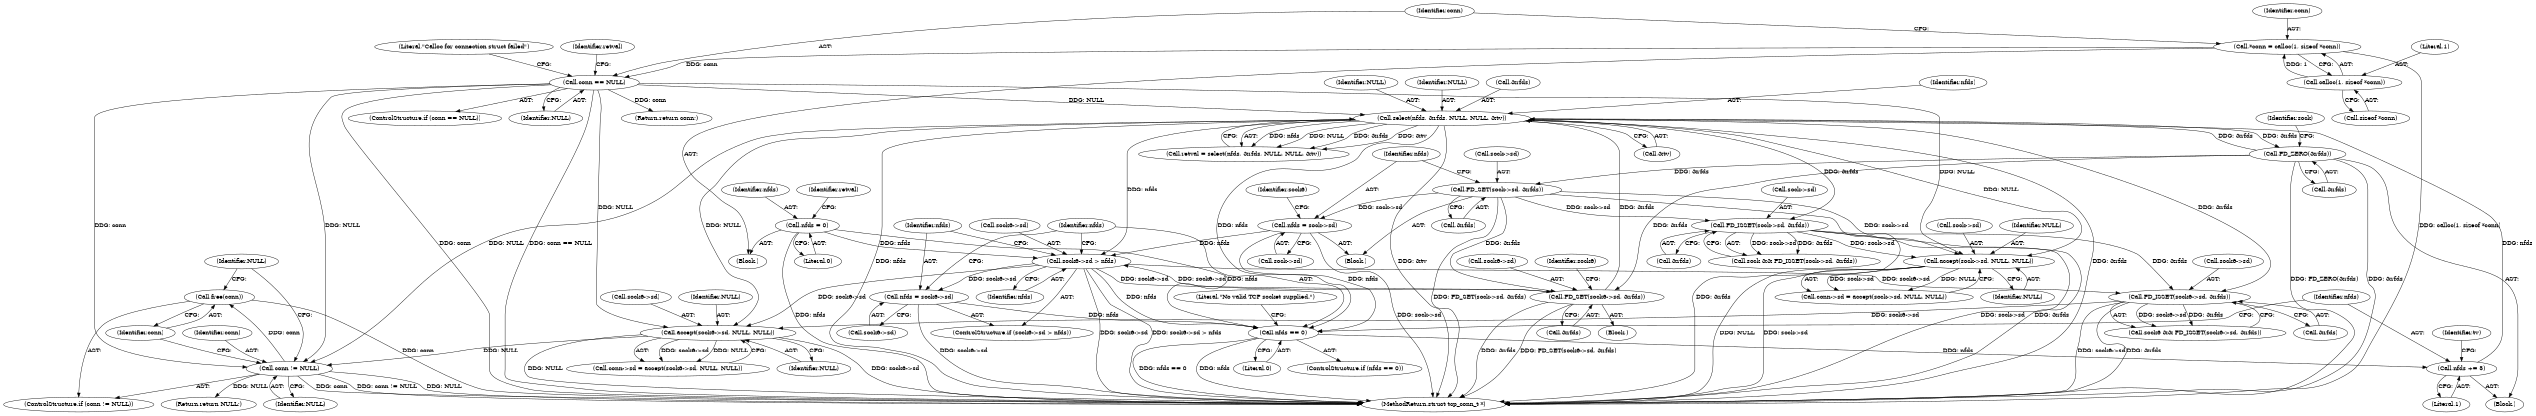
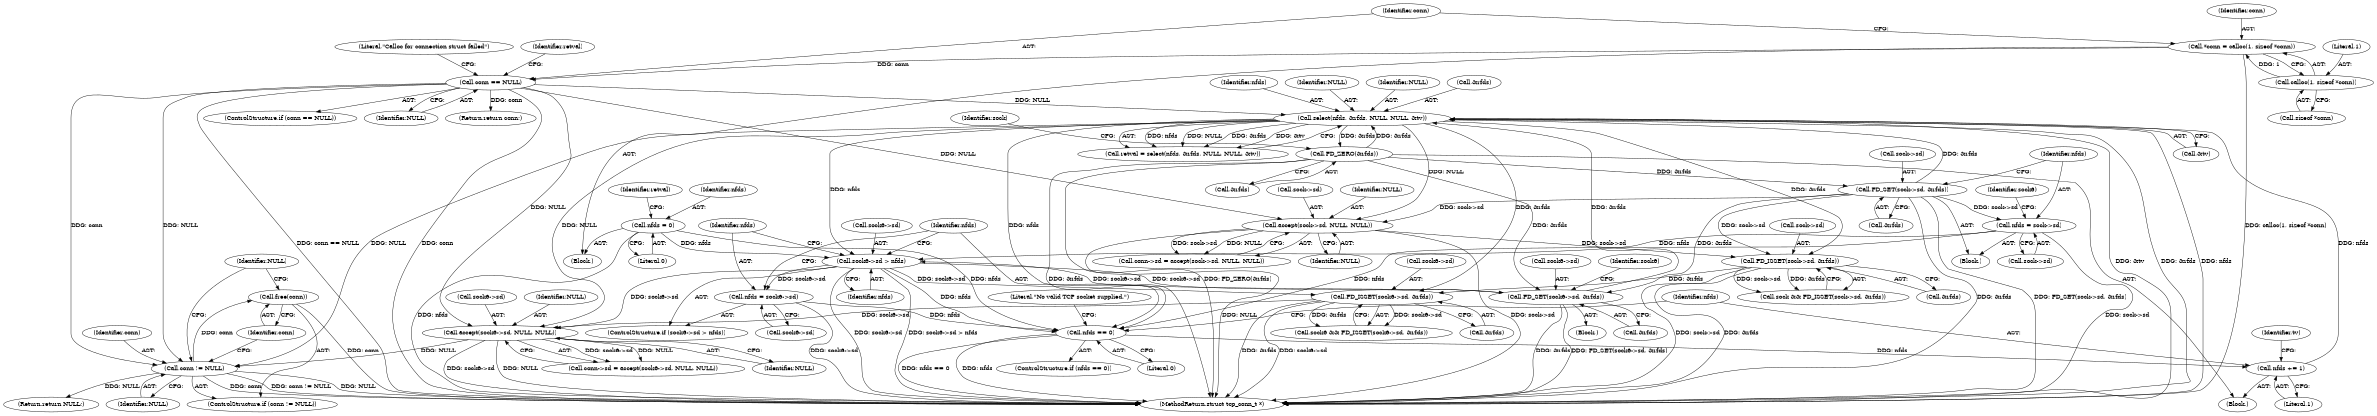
none -> (1722, 127)
(1854, 247) -> (1553, 244)
(2462, 369) -> (2281, 369)
